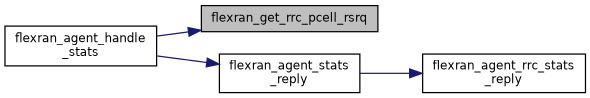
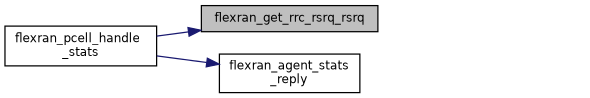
(290, 19) -> (290, 19)
(81, 46) -> (81, 46)
(504, 73) -> none
